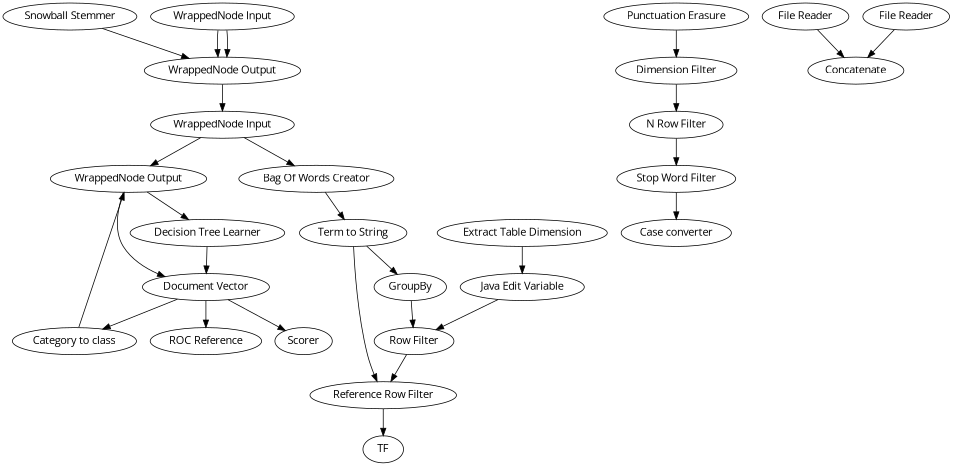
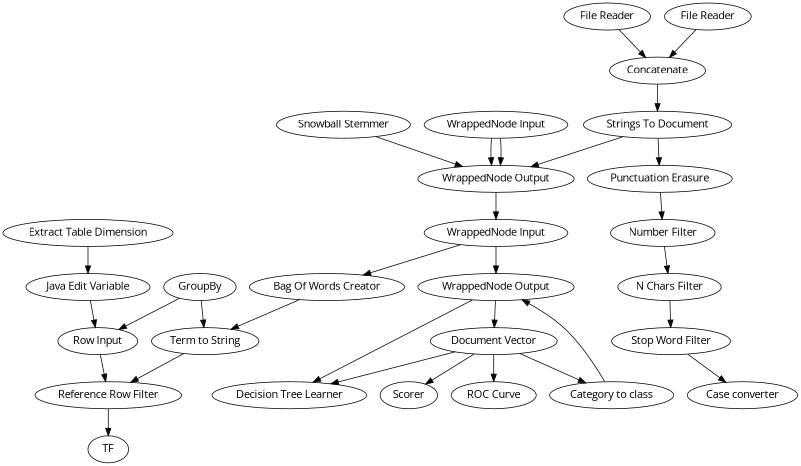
(676, 71) -> (663, 233)
none -> (658, 125)
(676, 125) -> (670, 287)
(207, 256) -> (397, 367)
(379, 258) -> (202, 310)
(206, 341) -> (494, 395)
(414, 341) -> (98, 341)
